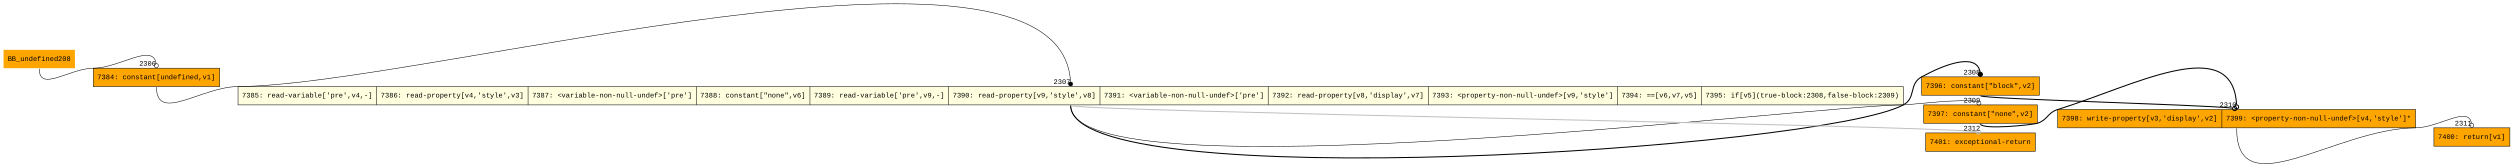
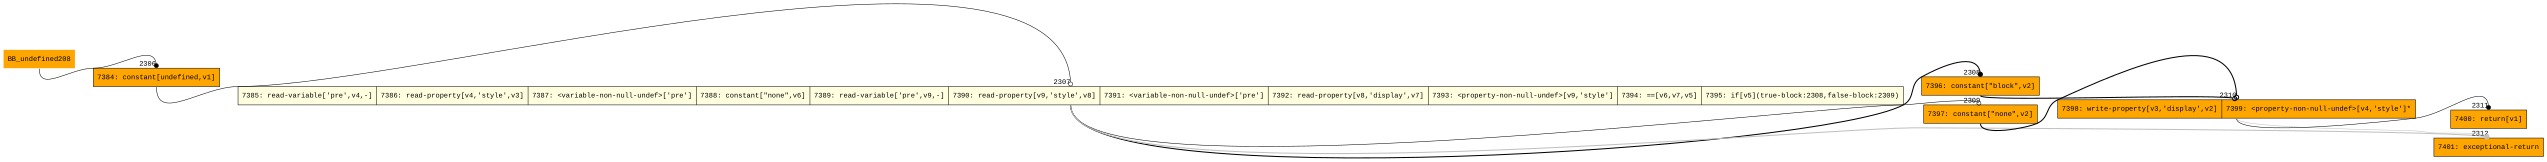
(622, 32) -> (622, 32)
(97, 68) -> (97, 68)
none -> (2361, 129)
(2345, 142) -> (2366, 123)
